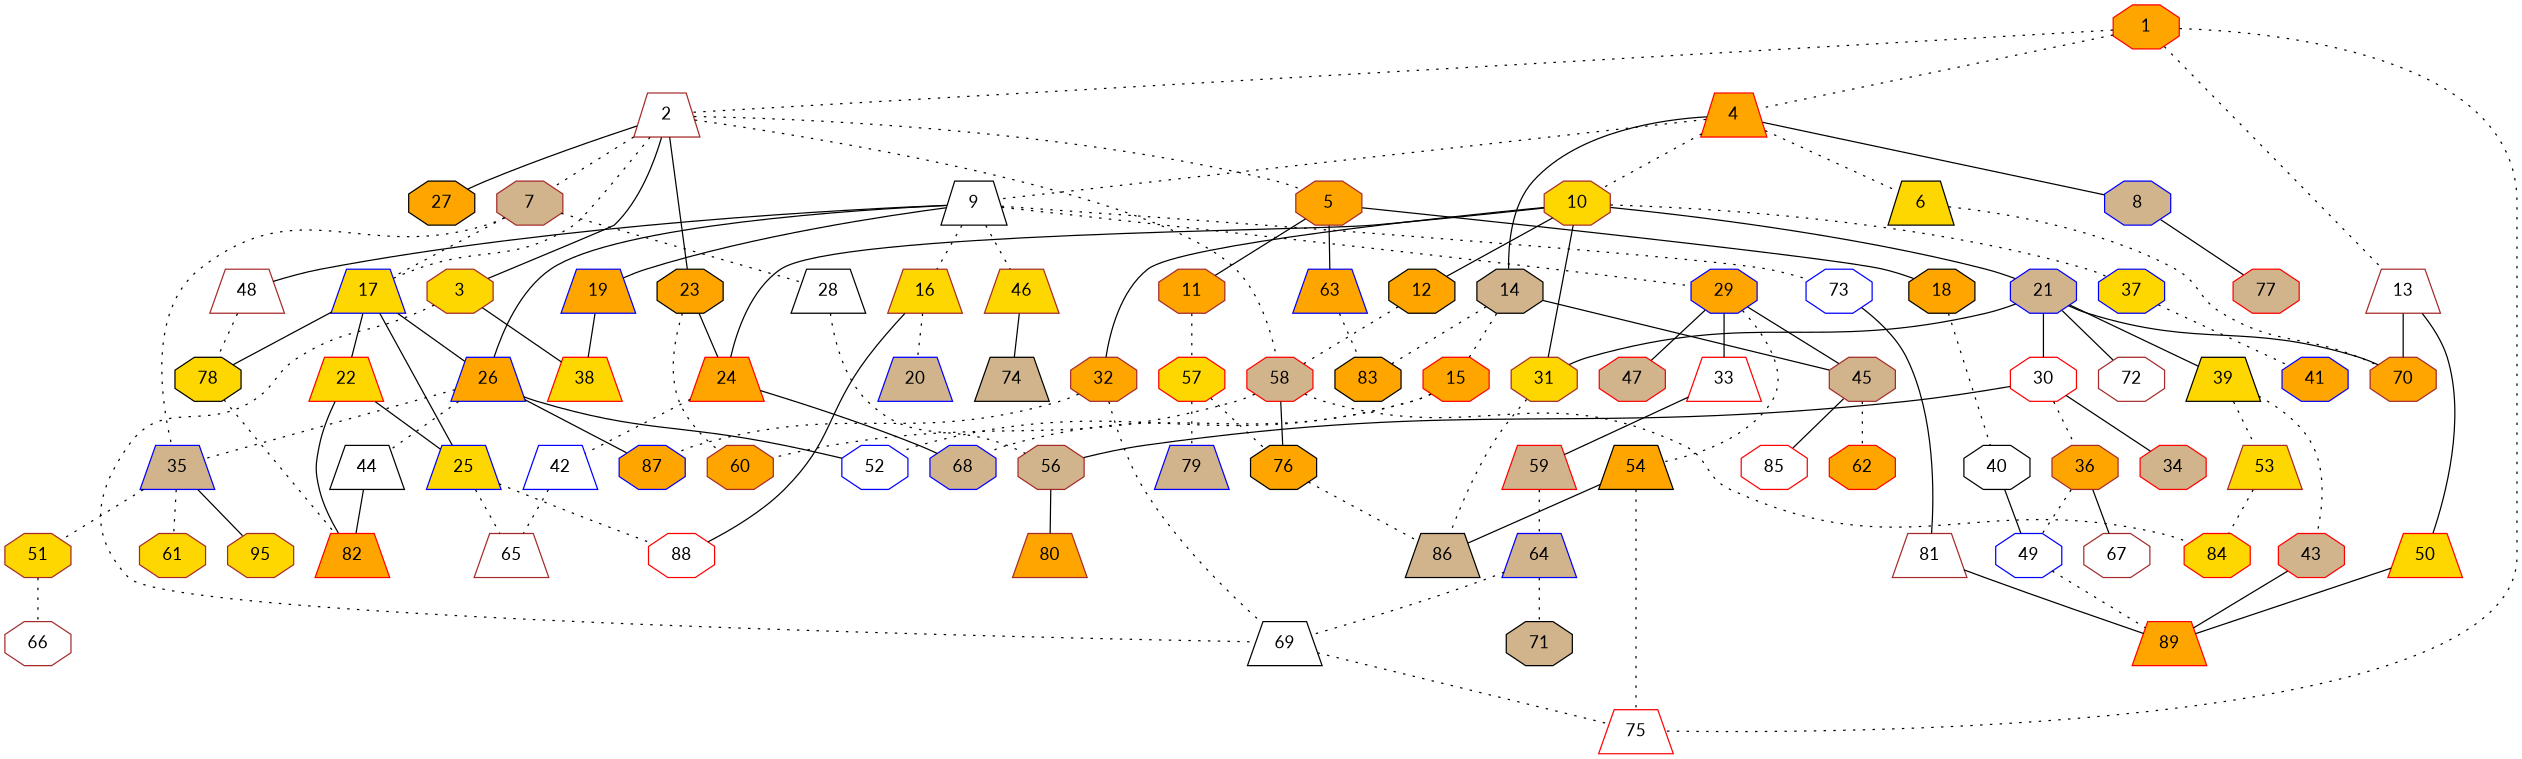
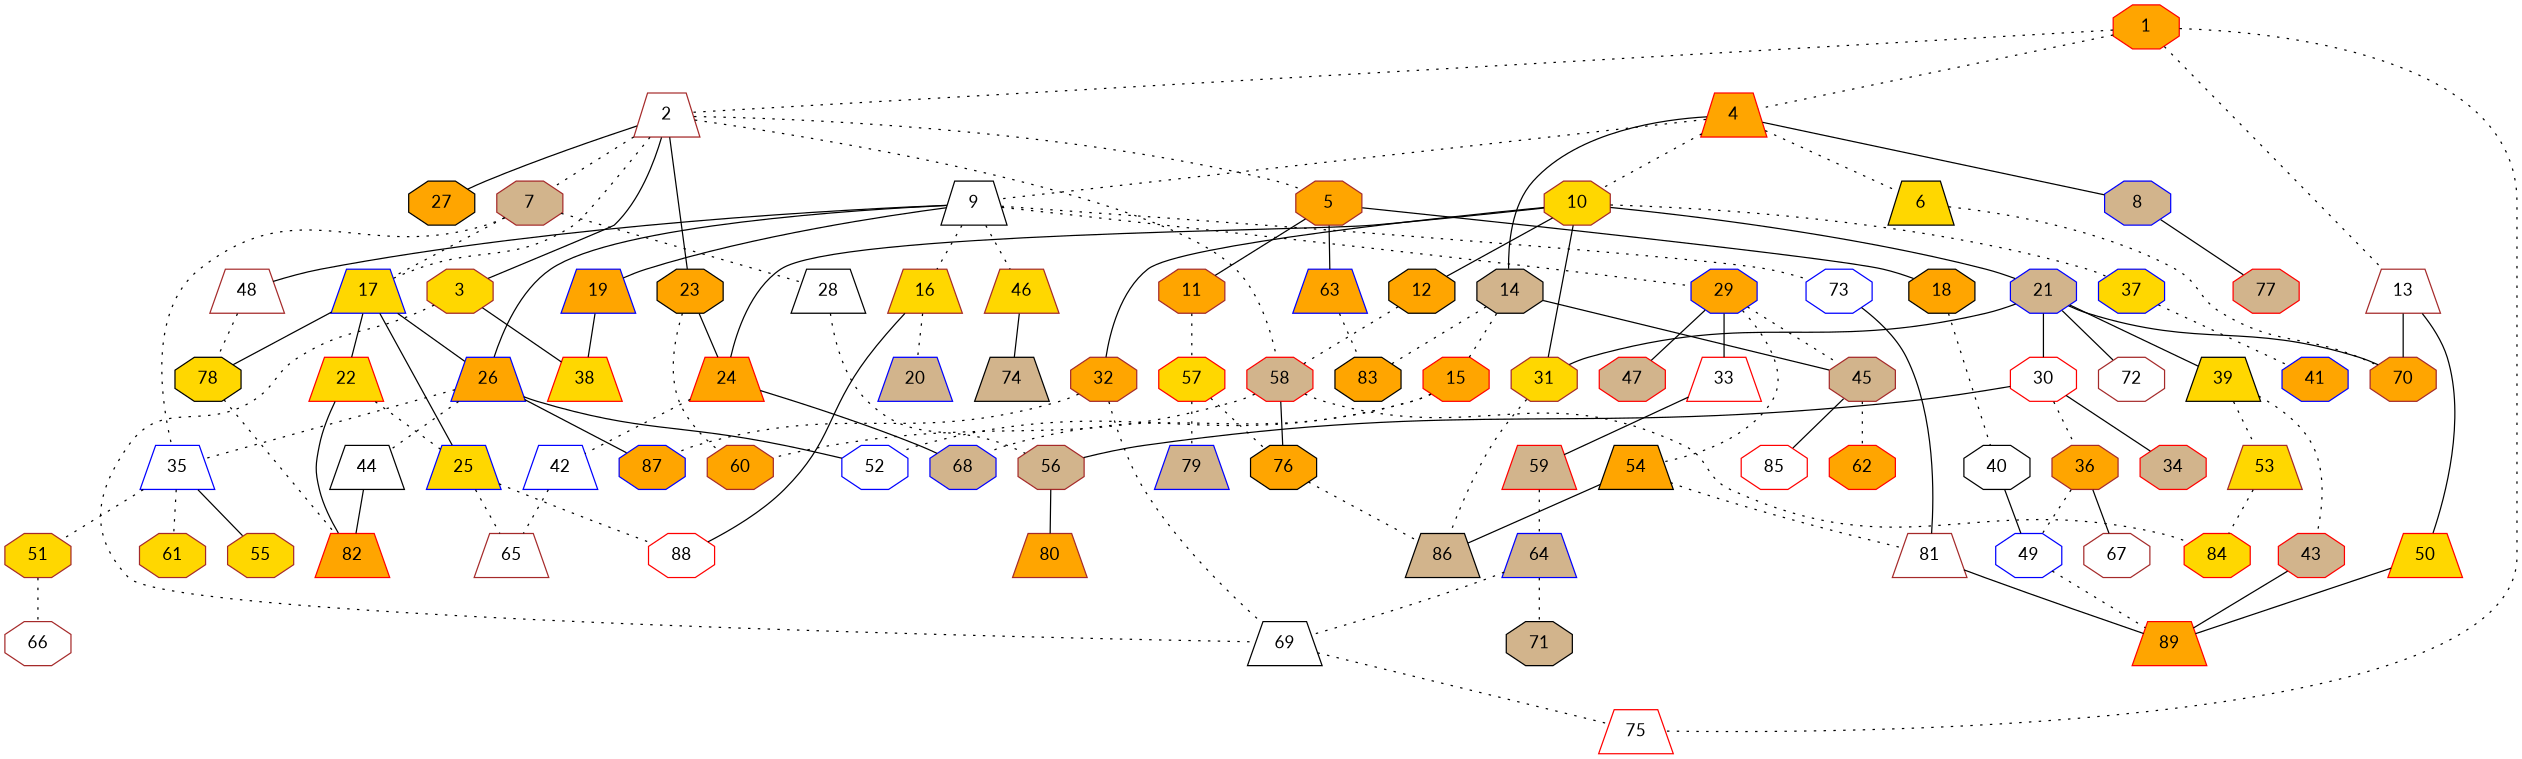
(1802, 341) -> (1802, 341)
(408, 425) -> (408, 425)
(177, 467) -> (177, 467)
(261, 556) -> (261, 556)
(1636, 600) -> (1780, 516)
